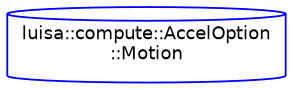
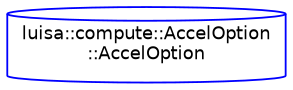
(146, 45) -> (146, 45)
